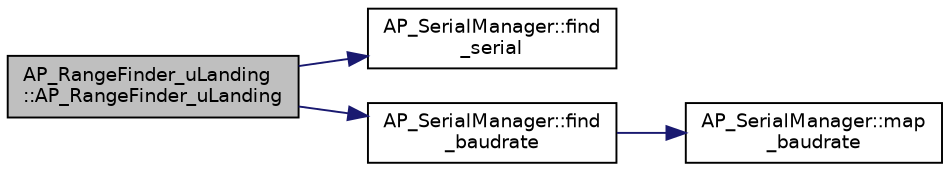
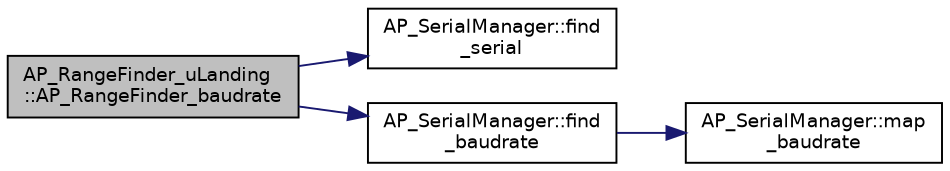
(153, 87) -> (153, 87)
